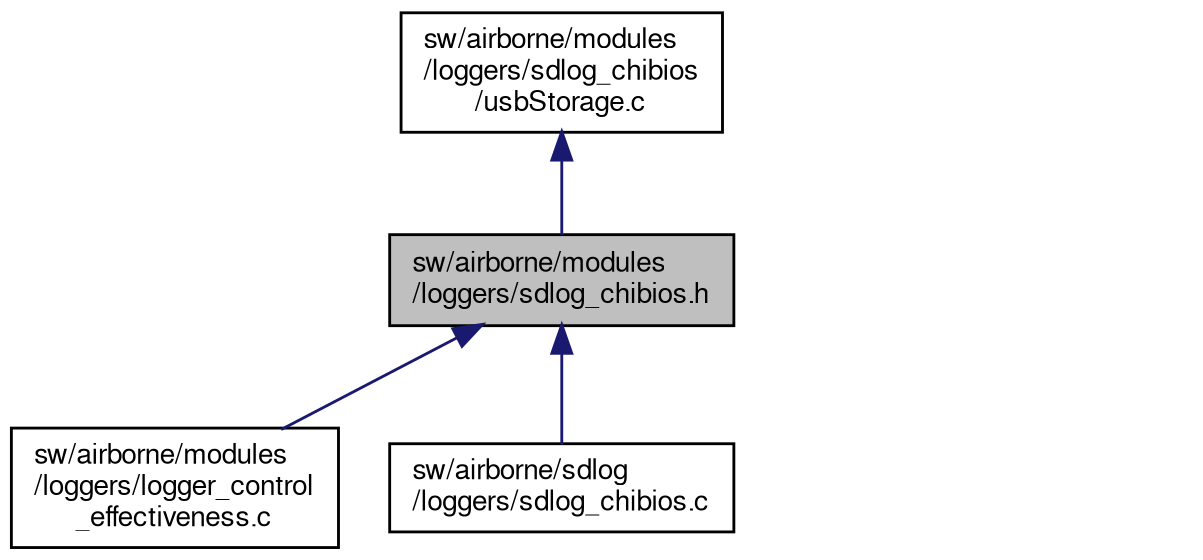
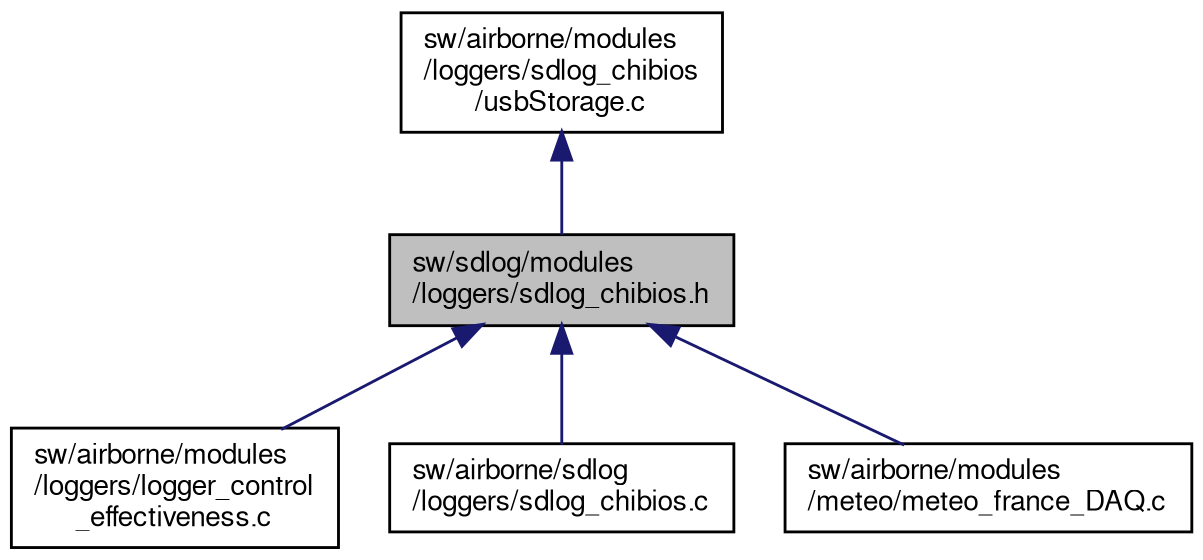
(562, 280) -> (562, 280)
none -> (988, 488)
